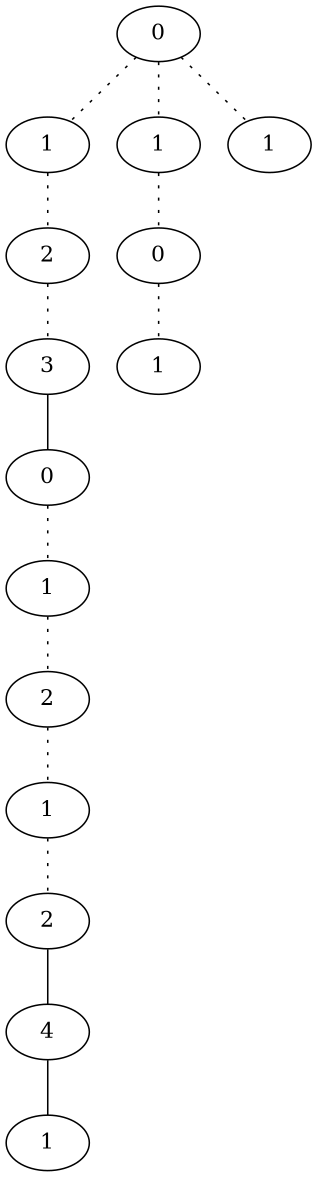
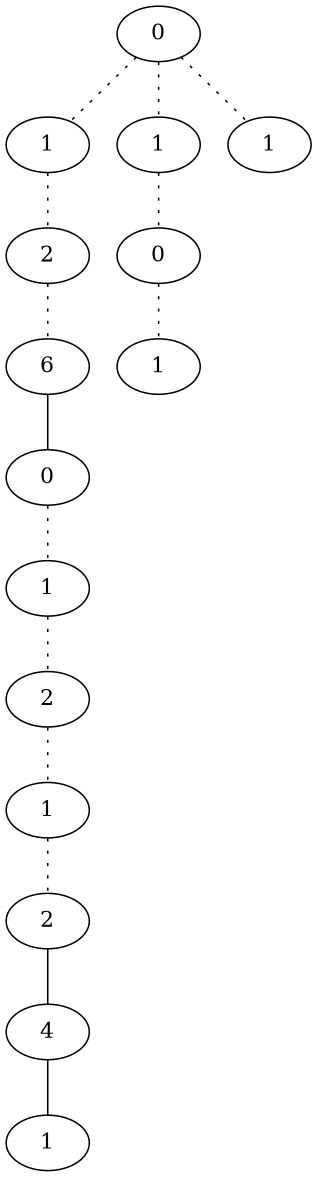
(48, 367) -> (48, 367)
